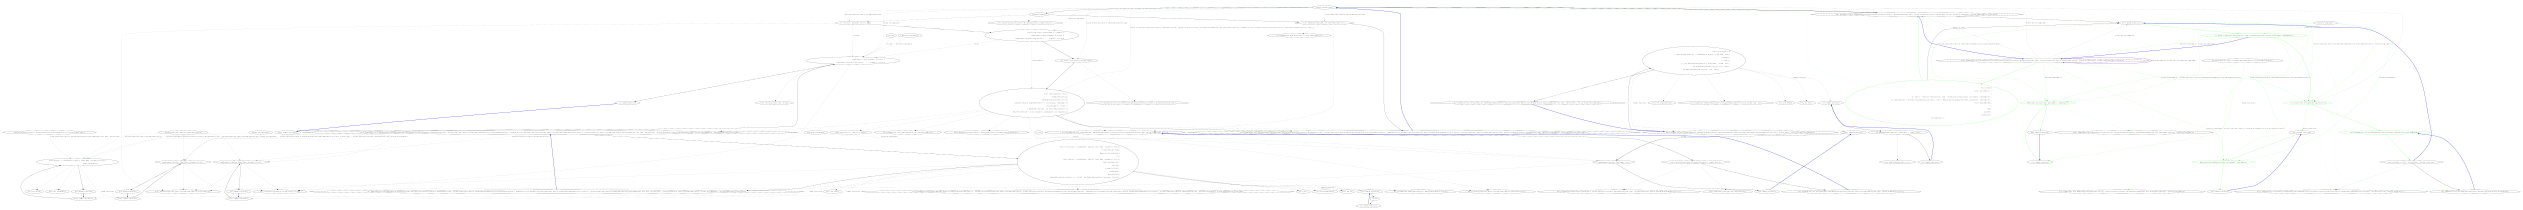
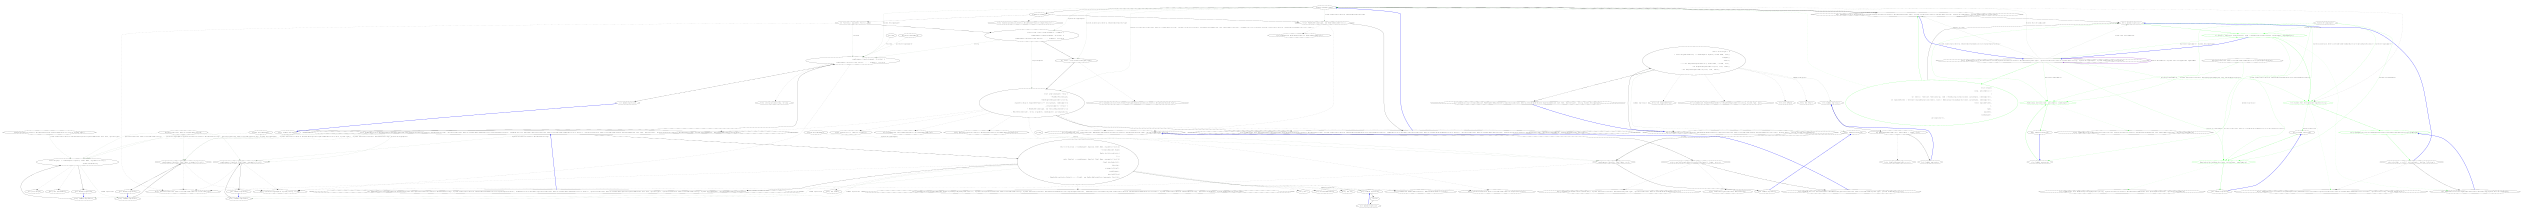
(1037, 9) -> none
